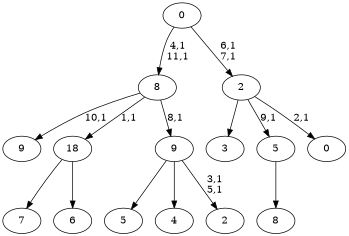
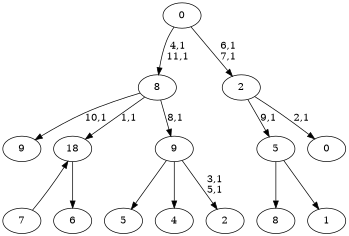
(225, 149) -> none
(46, 181) -> (49, 189)
none -> (327, 221)
